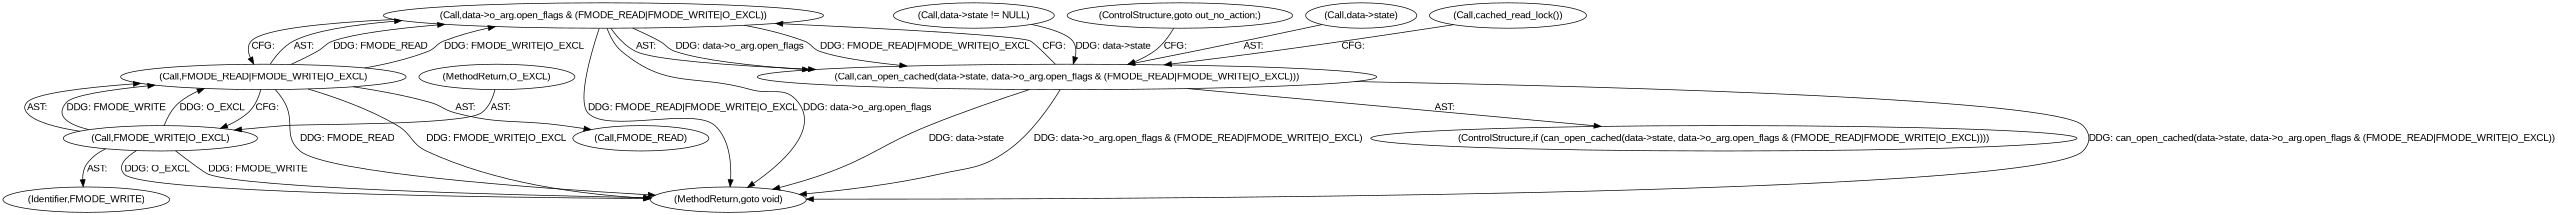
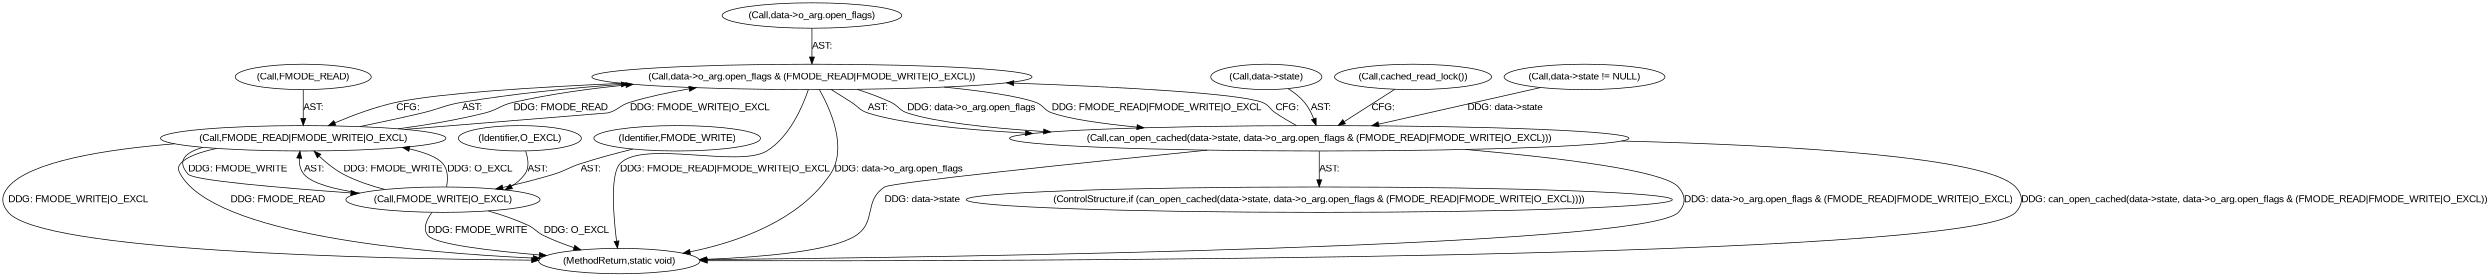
none -> (812, 16)
(1180, 16) -> none
(497, 77) -> (520, 138)
(269, 108) -> (238, 169)
(455, 113) -> (303, 104)
(89, 161) -> (568, 169)
(728, 200) -> (619, 261)
